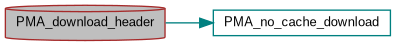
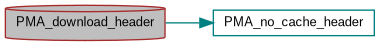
(302, 23) -> (294, 23)
